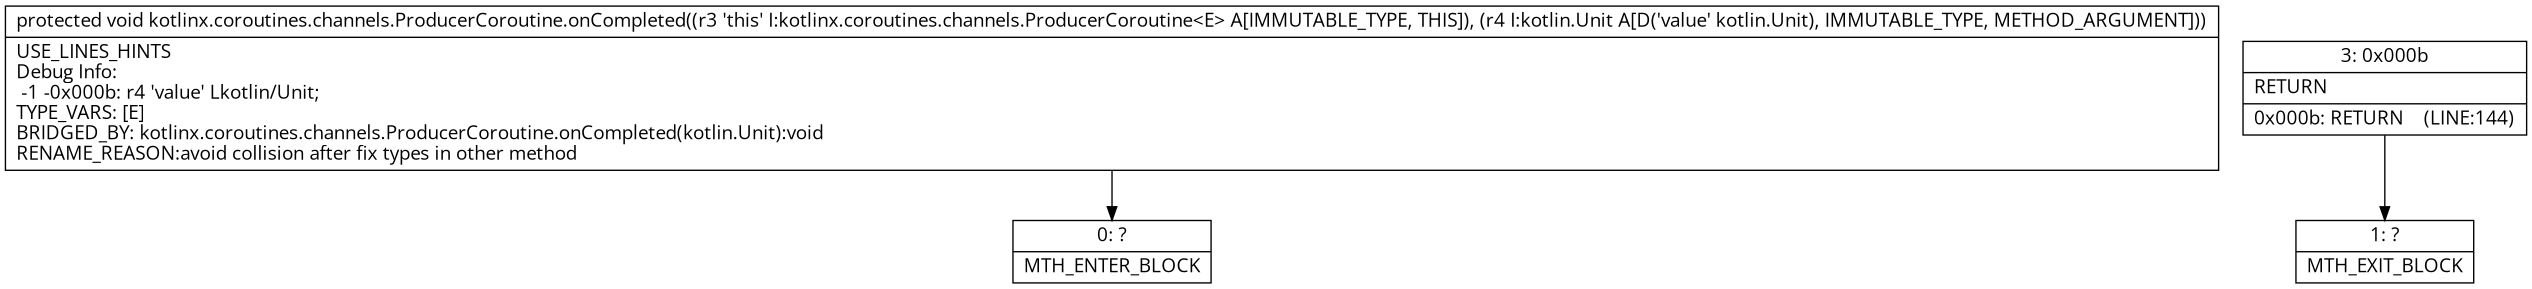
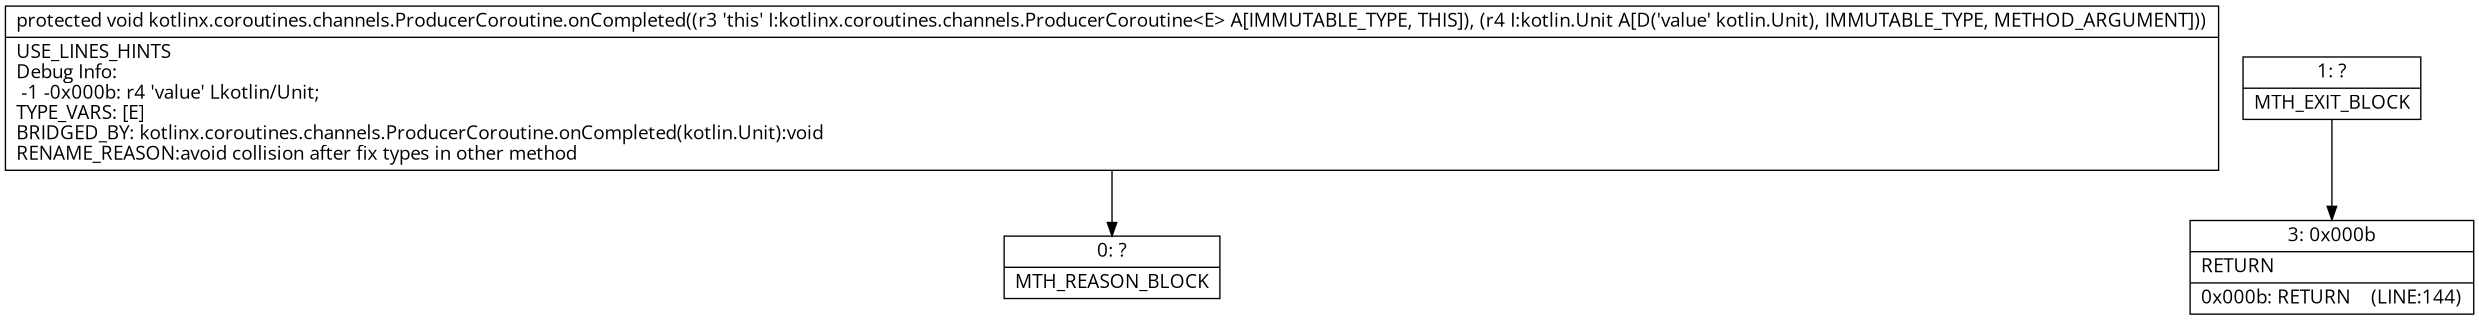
(2385, 171) -> (2332, 163)
(1112, 267) -> (1112, 282)
